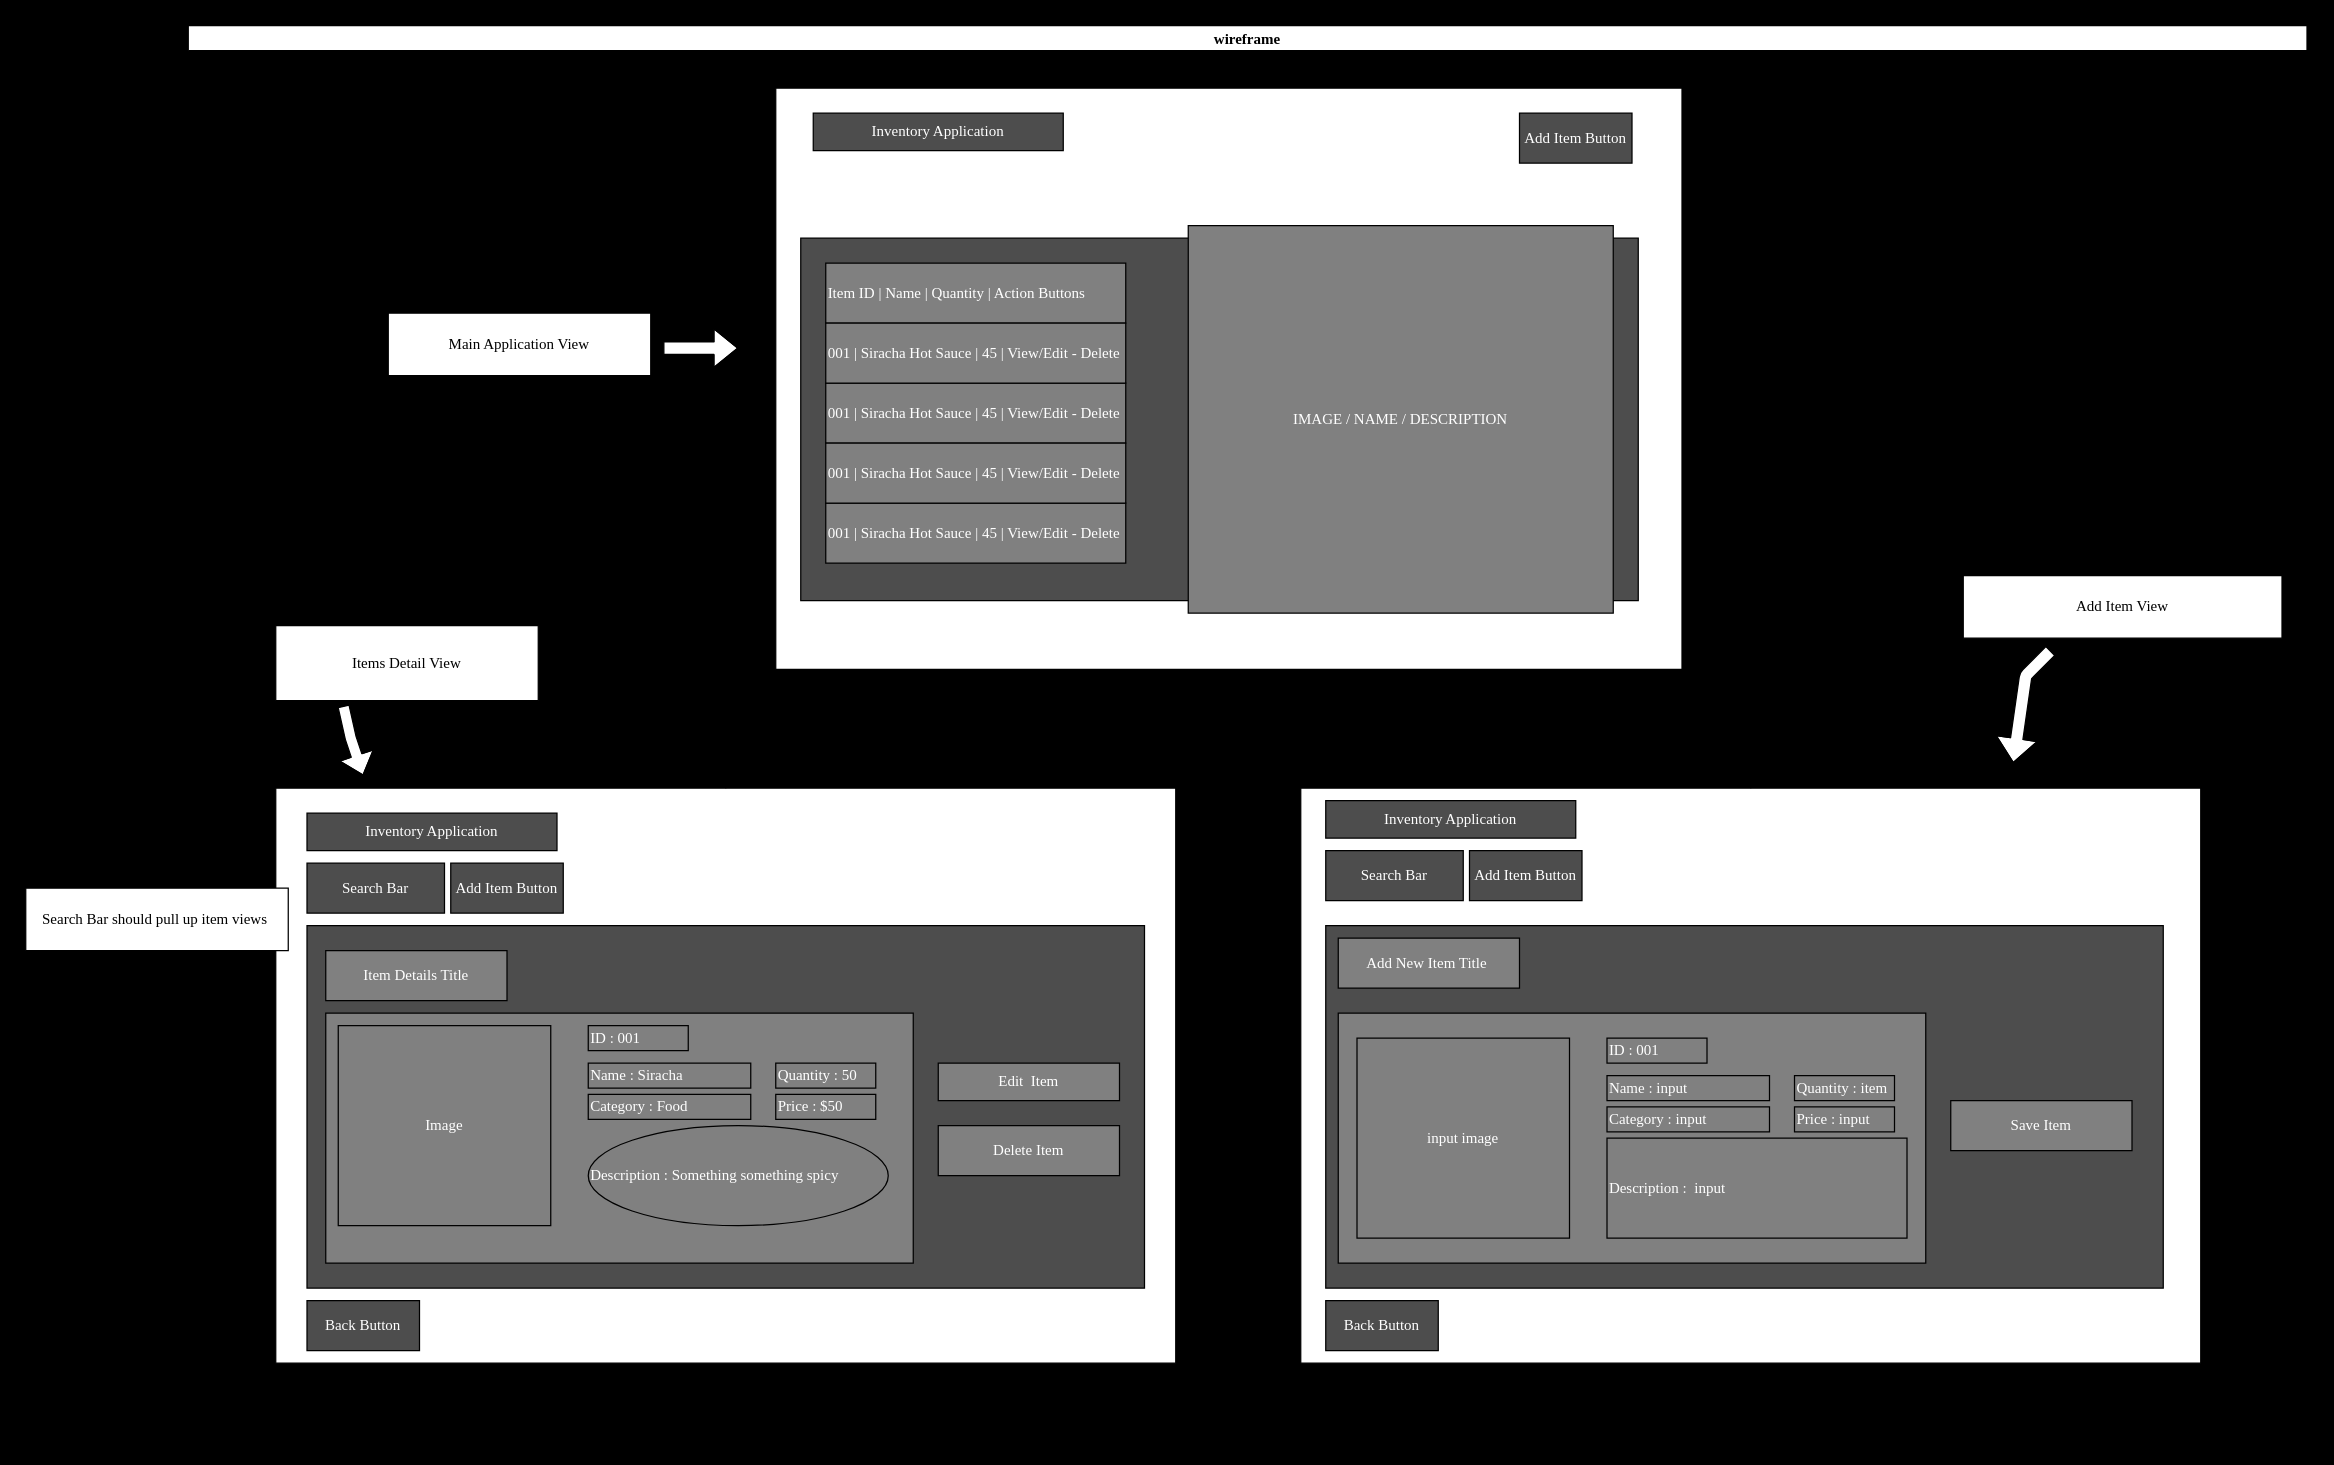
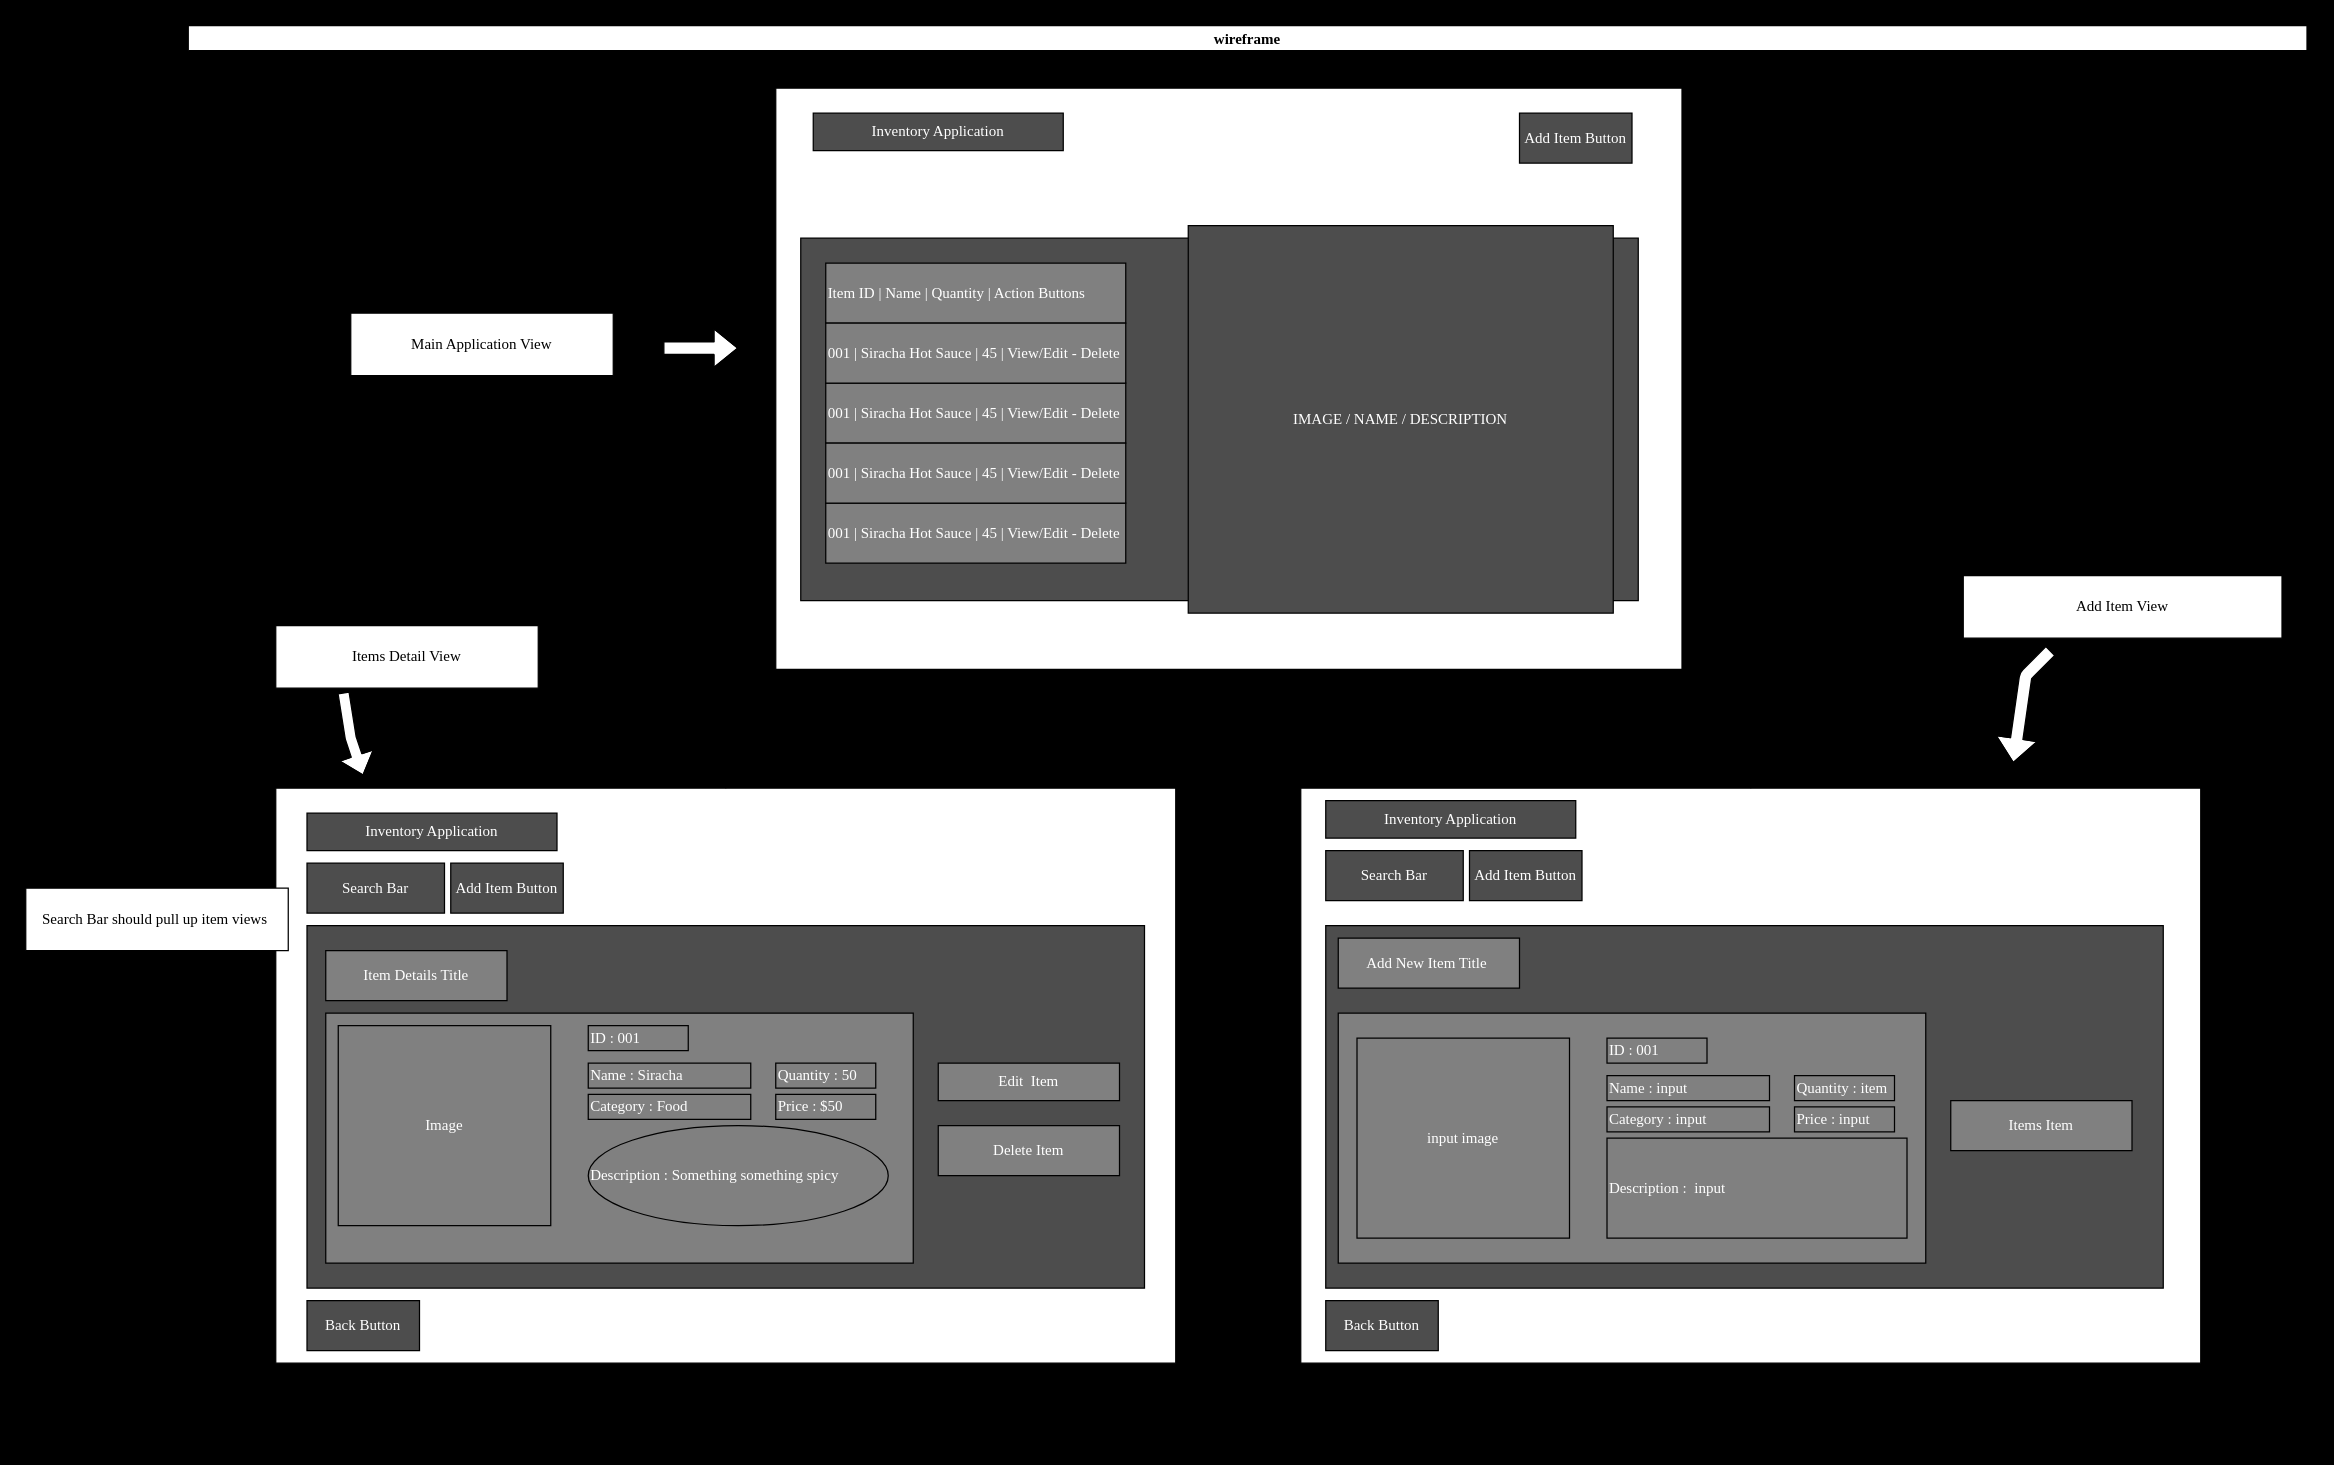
(519, 344) -> (482, 344)
(1401, 419) -> (1401, 419)
(407, 663) -> (407, 657)
(2041, 1126) -> (2041, 1126)
